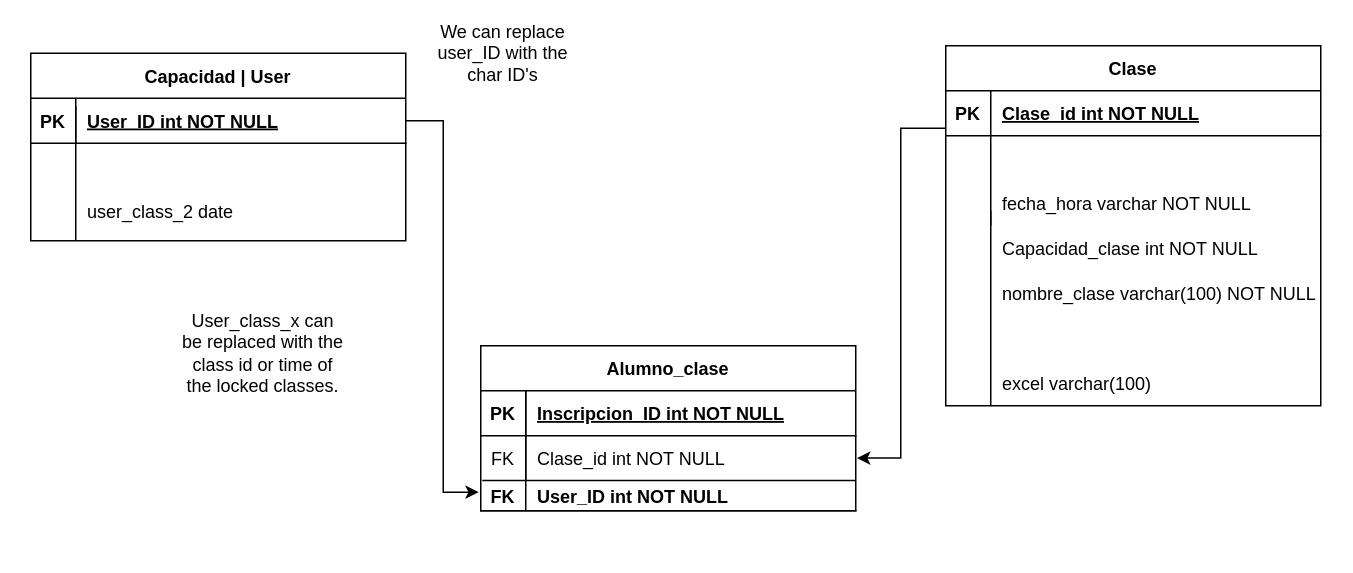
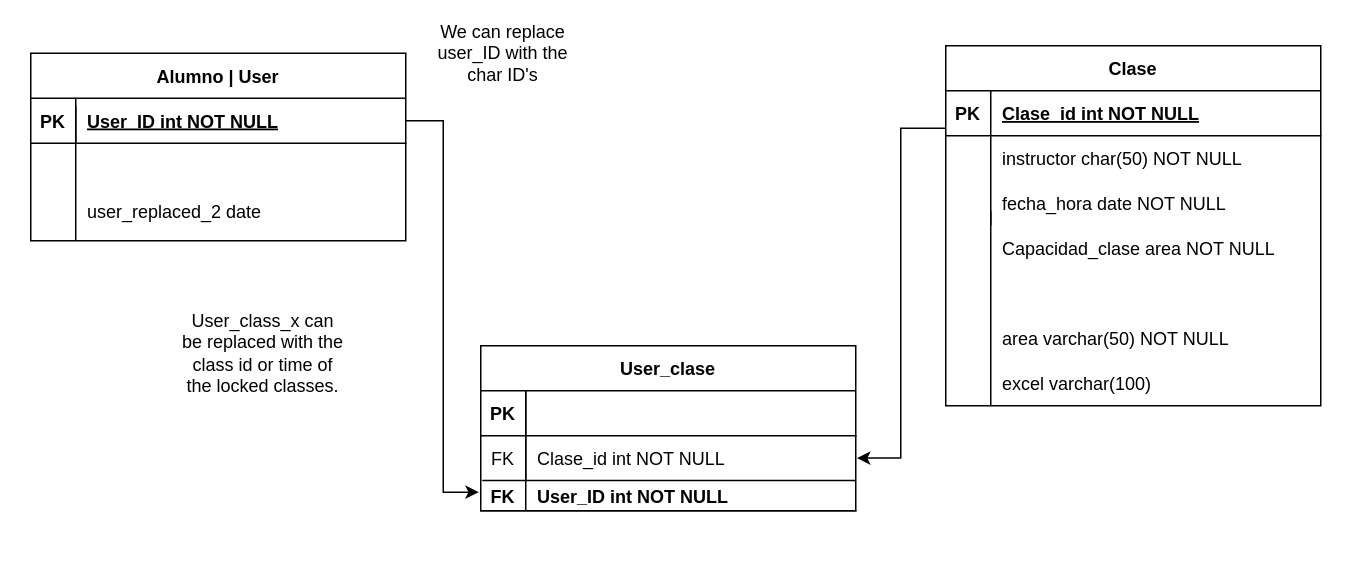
(218, 77) -> (218, 77)
none -> (1156, 158)
(1131, 204) -> (1116, 204)
(168, 212) -> (183, 212)
(1129, 249) -> (1136, 249)
(1156, 293) -> none
none -> (1156, 338)
(668, 369) -> (668, 369)
(691, 413) -> none
